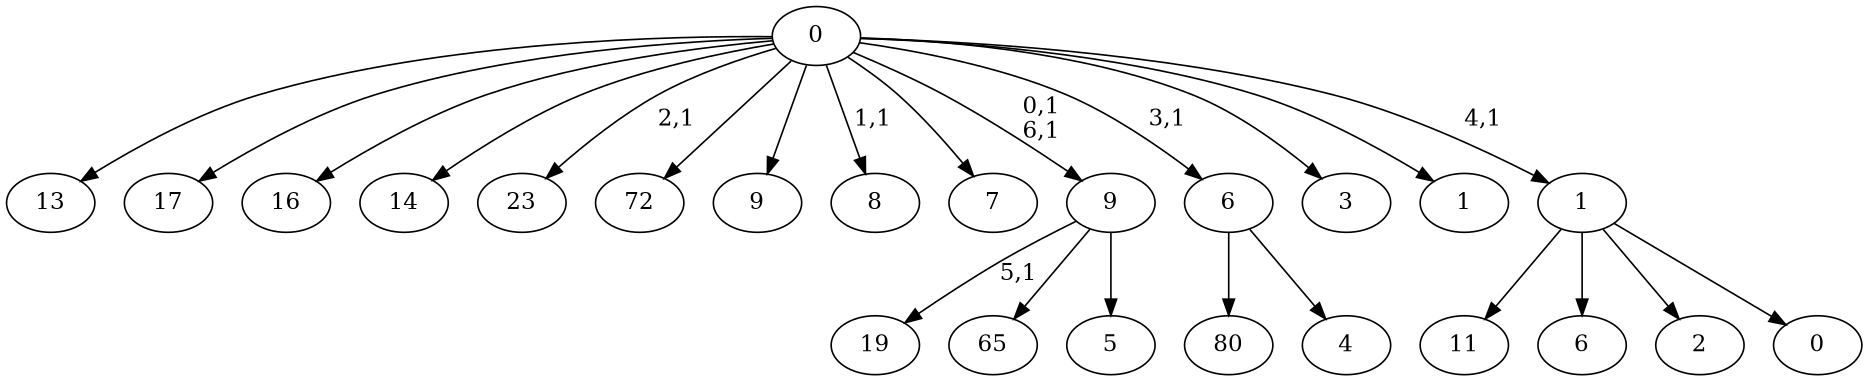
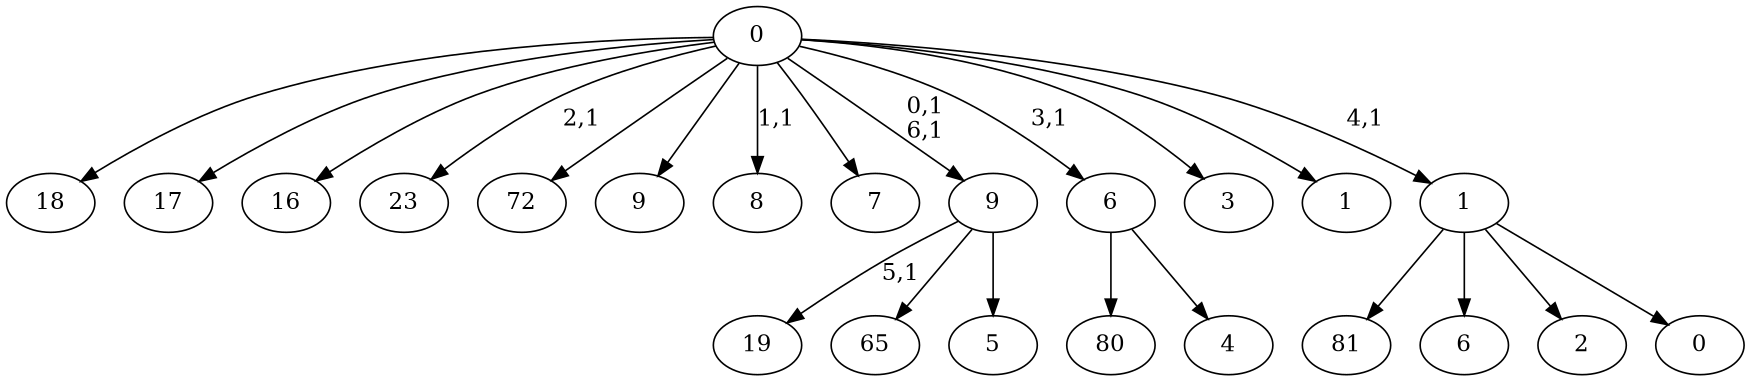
(51, 203) -> (51, 203)
(404, 203) -> none
(1464, 345) -> (1347, 345)
